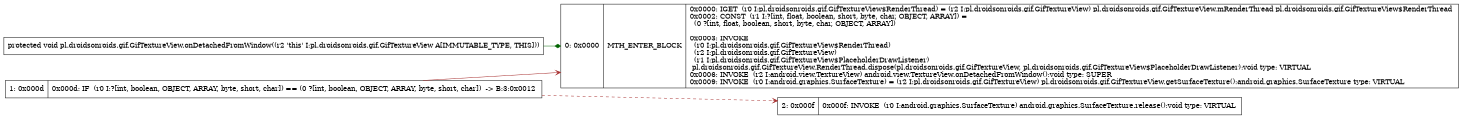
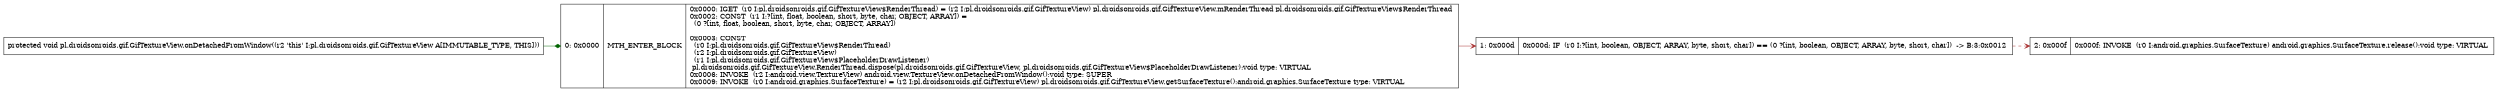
(722, 39) -> (720, 39)
(489, 77) -> (1465, 46)
